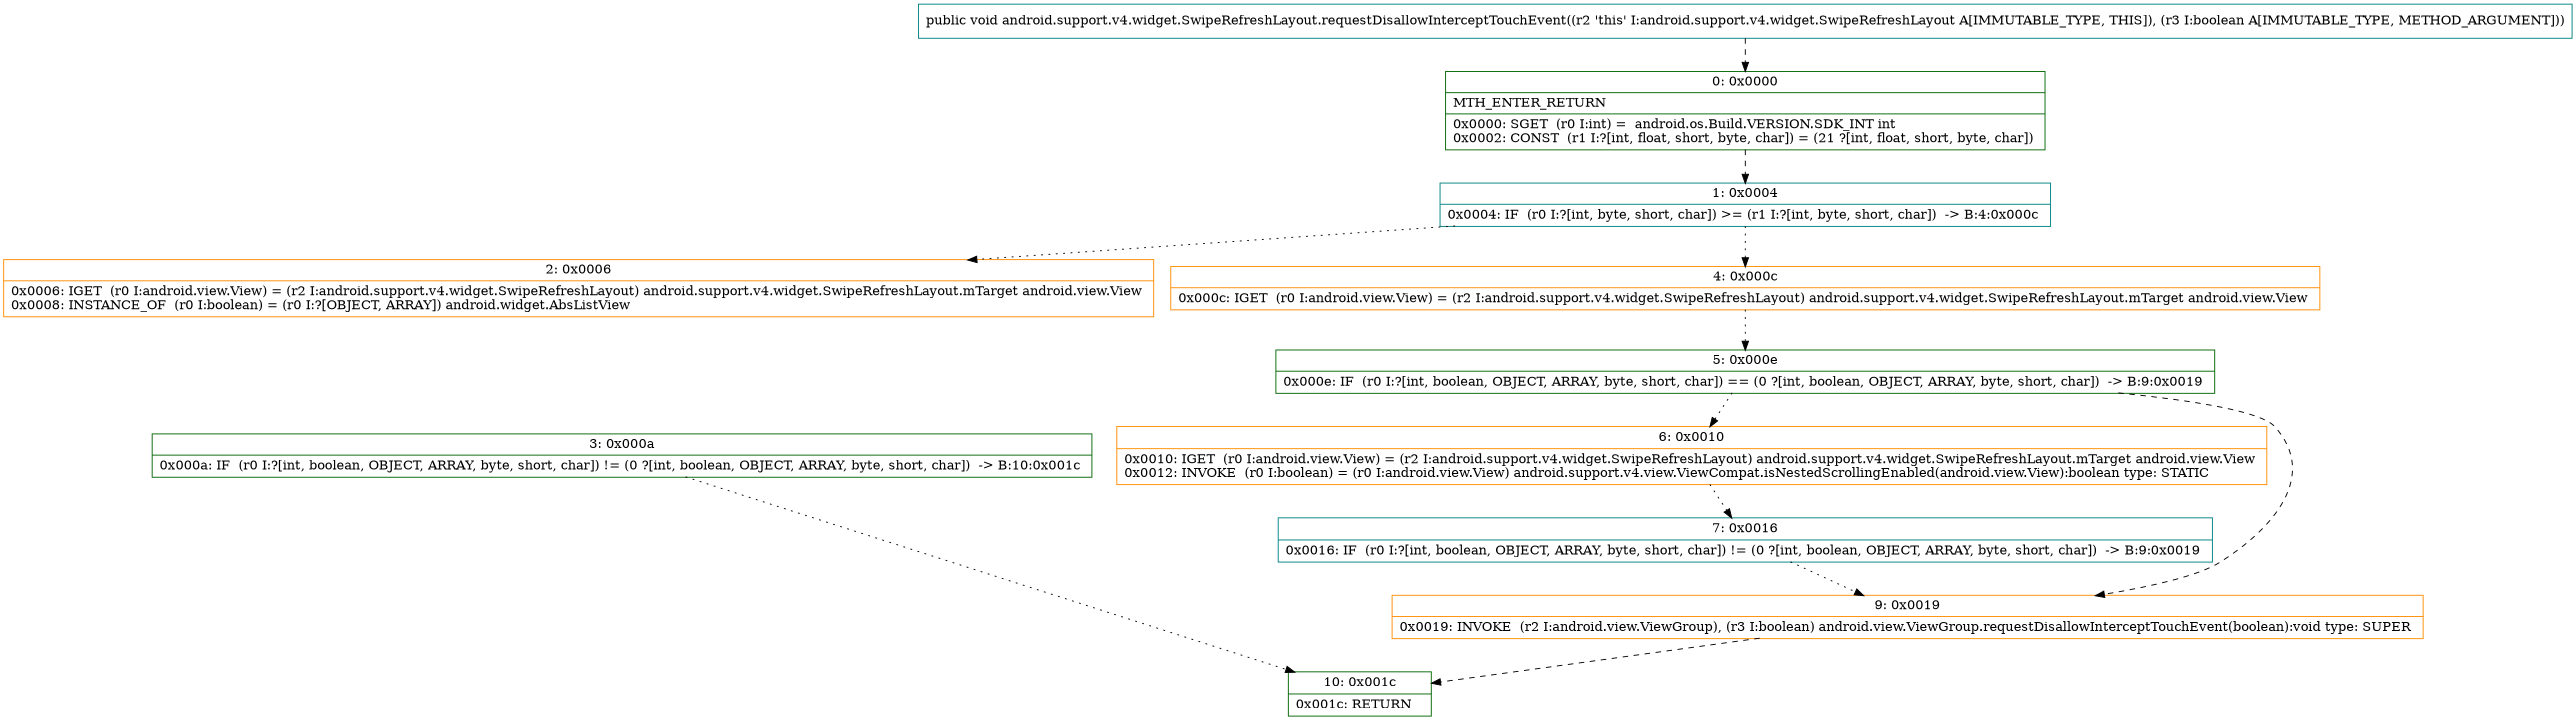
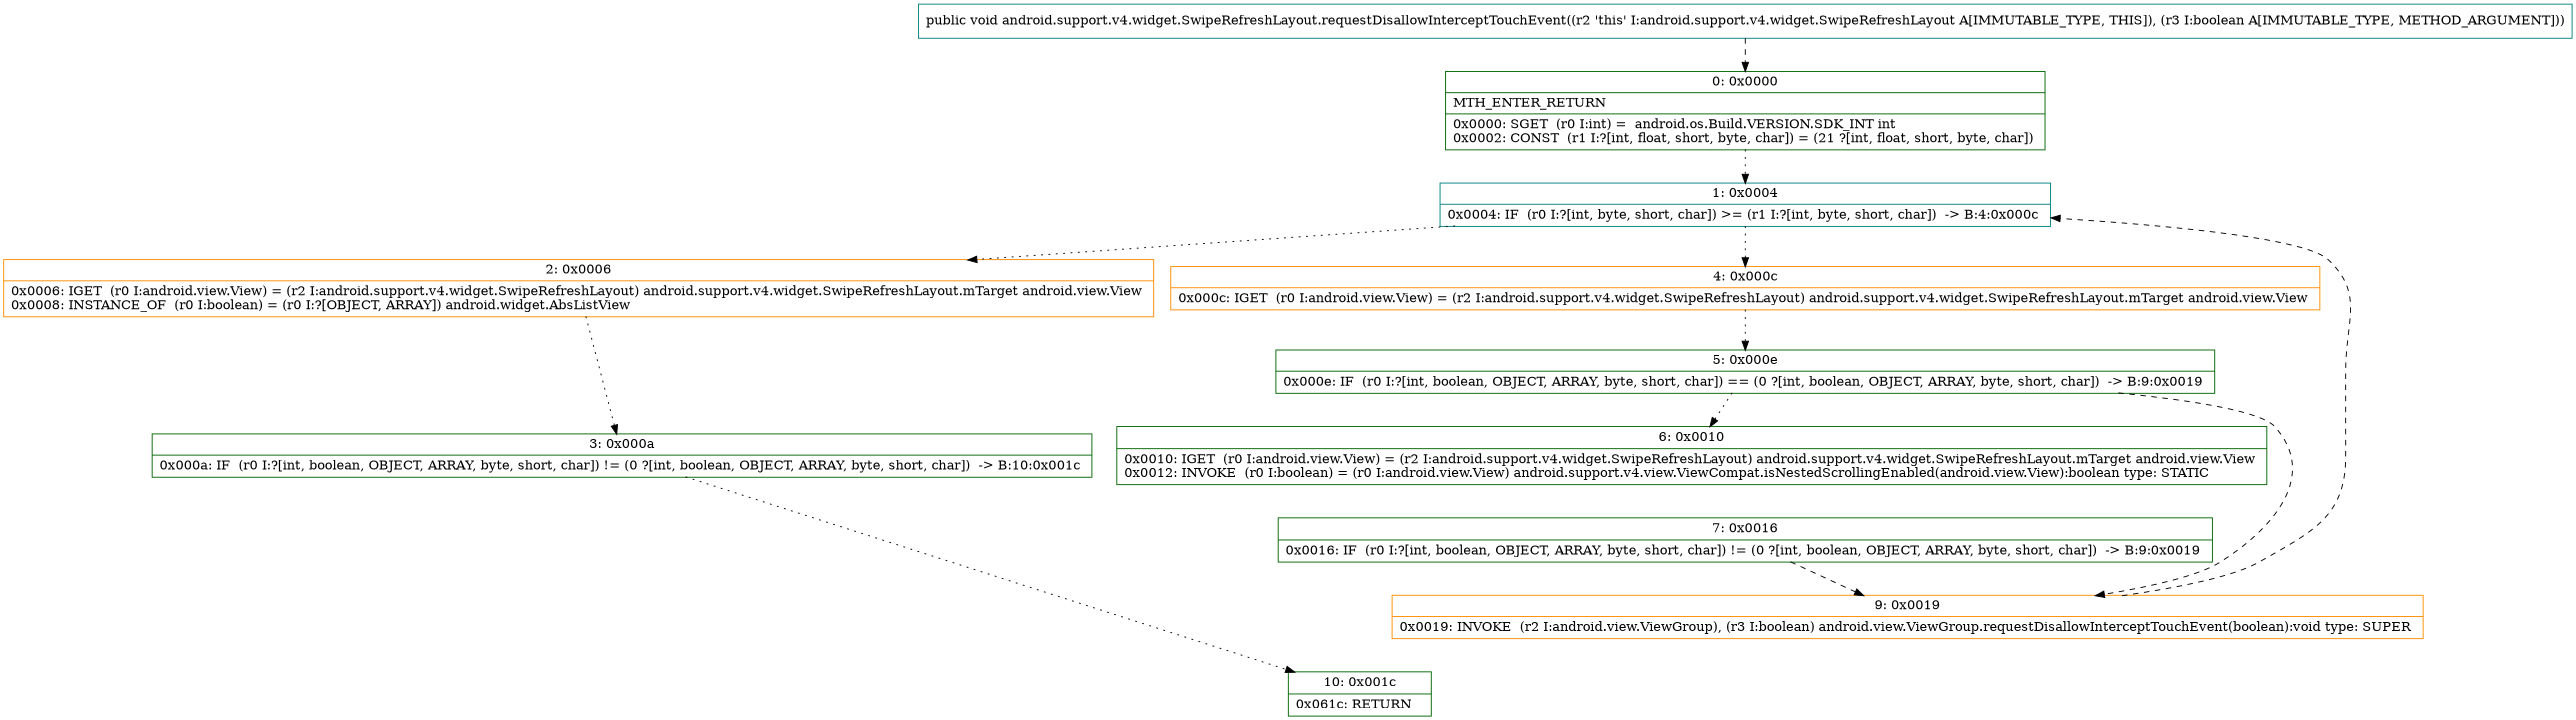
(1745, 162) -> (1745, 162)
none -> (600, 371)
(1692, 456) -> (1692, 456)
(1718, 497) -> none
(1745, 540) -> (1745, 540)
(1823, 577) -> (1823, 577)
(1600, 660) -> (2346, 362)
(1360, 705) -> (1360, 705)
